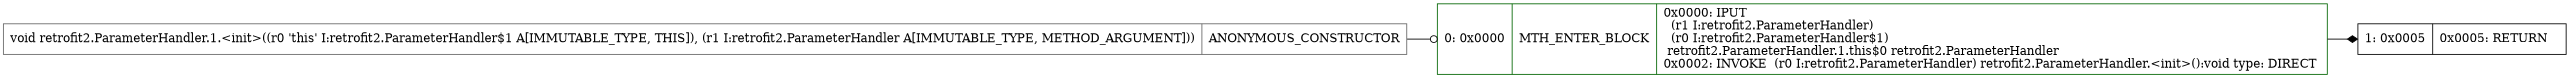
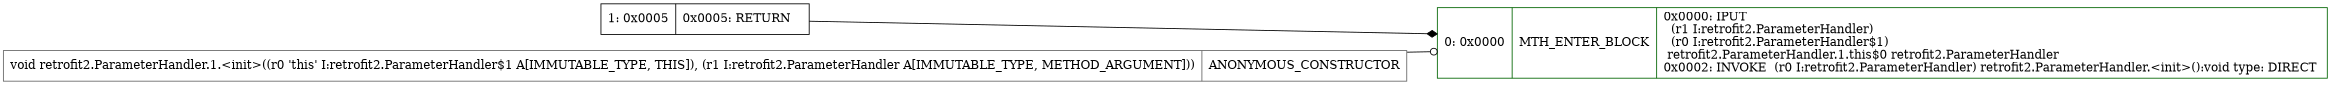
(2337, 39) -> (1118, 27)
